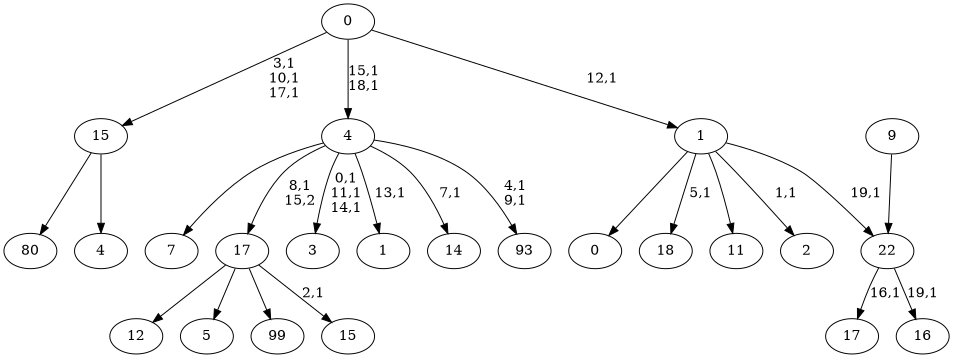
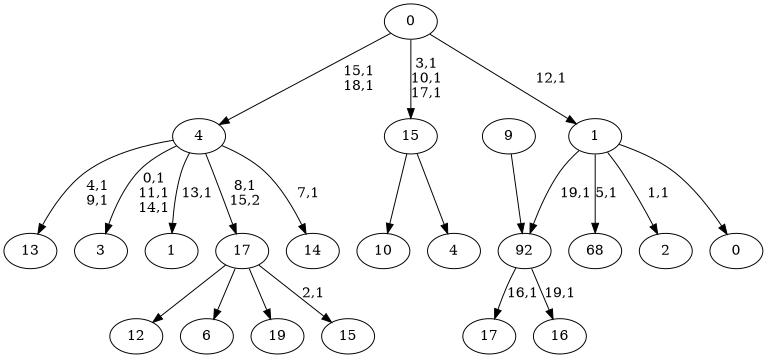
(30, 251) -> (383, 251)
(172, 251) -> none
(525, 251) -> (30, 251)
(666, 251) -> (595, 251)
(736, 251) -> none
(887, 251) -> (525, 251)
(207, 336) -> (207, 336)
(277, 336) -> (277, 336)
